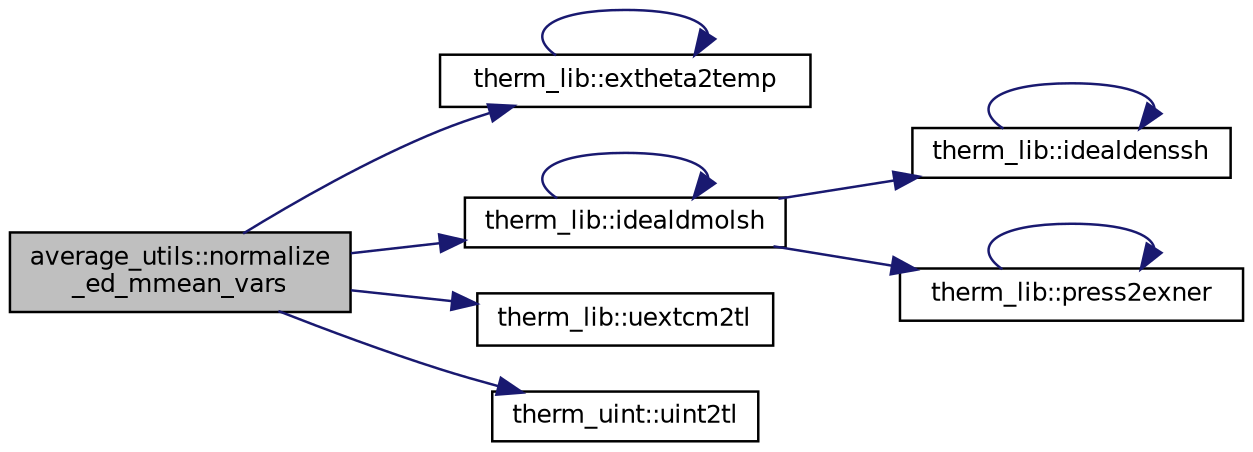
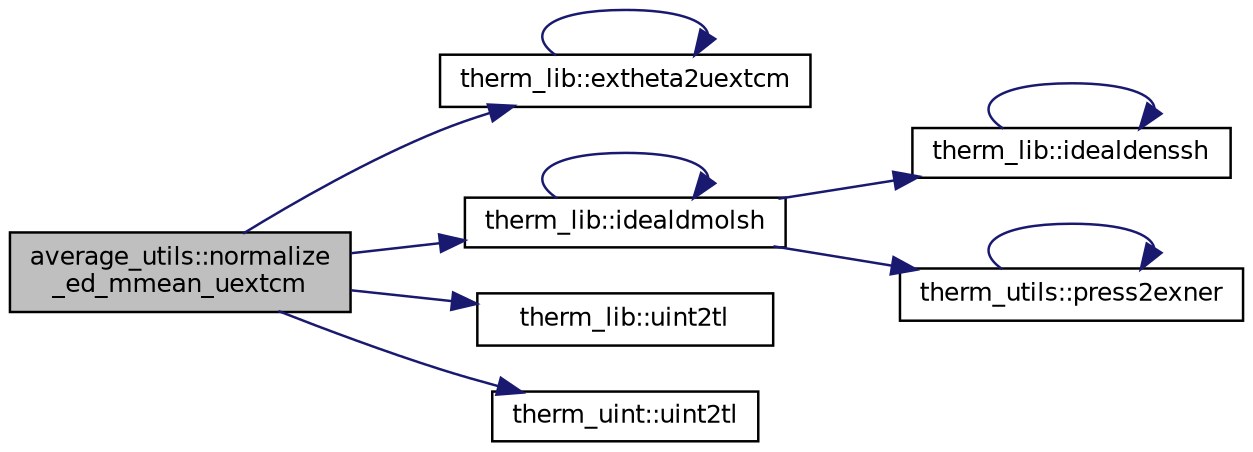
(625, 81) -> (625, 81)
(180, 272) -> (180, 272)
(1072, 295) -> (1072, 295)
(625, 319) -> (625, 319)
